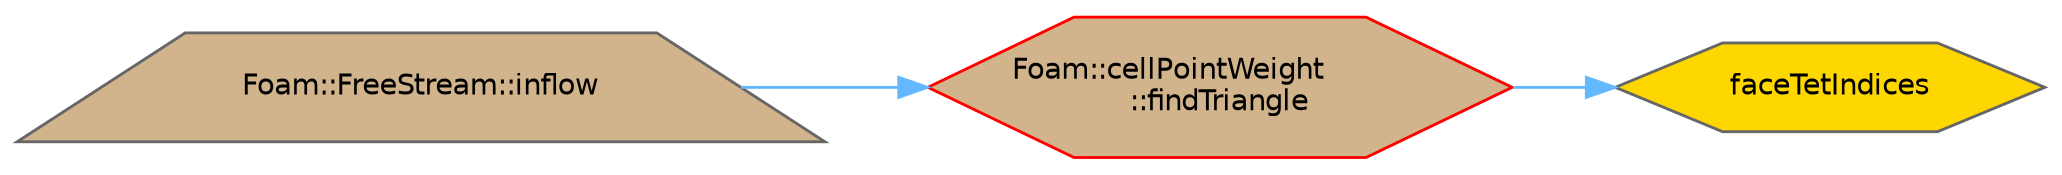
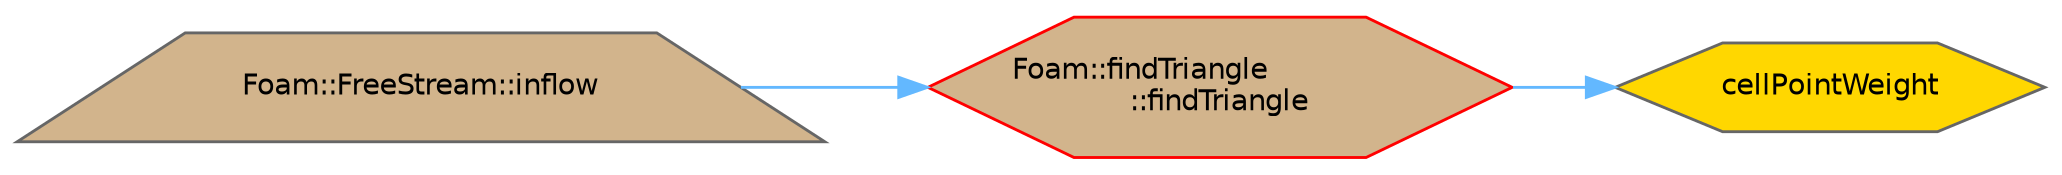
(1220, 87) -> (1220, 87)
(1830, 87) -> (1830, 87)
